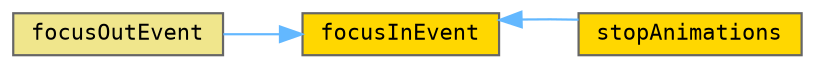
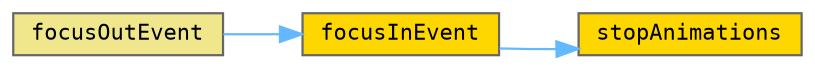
(550, 19) -> (528, 49)
